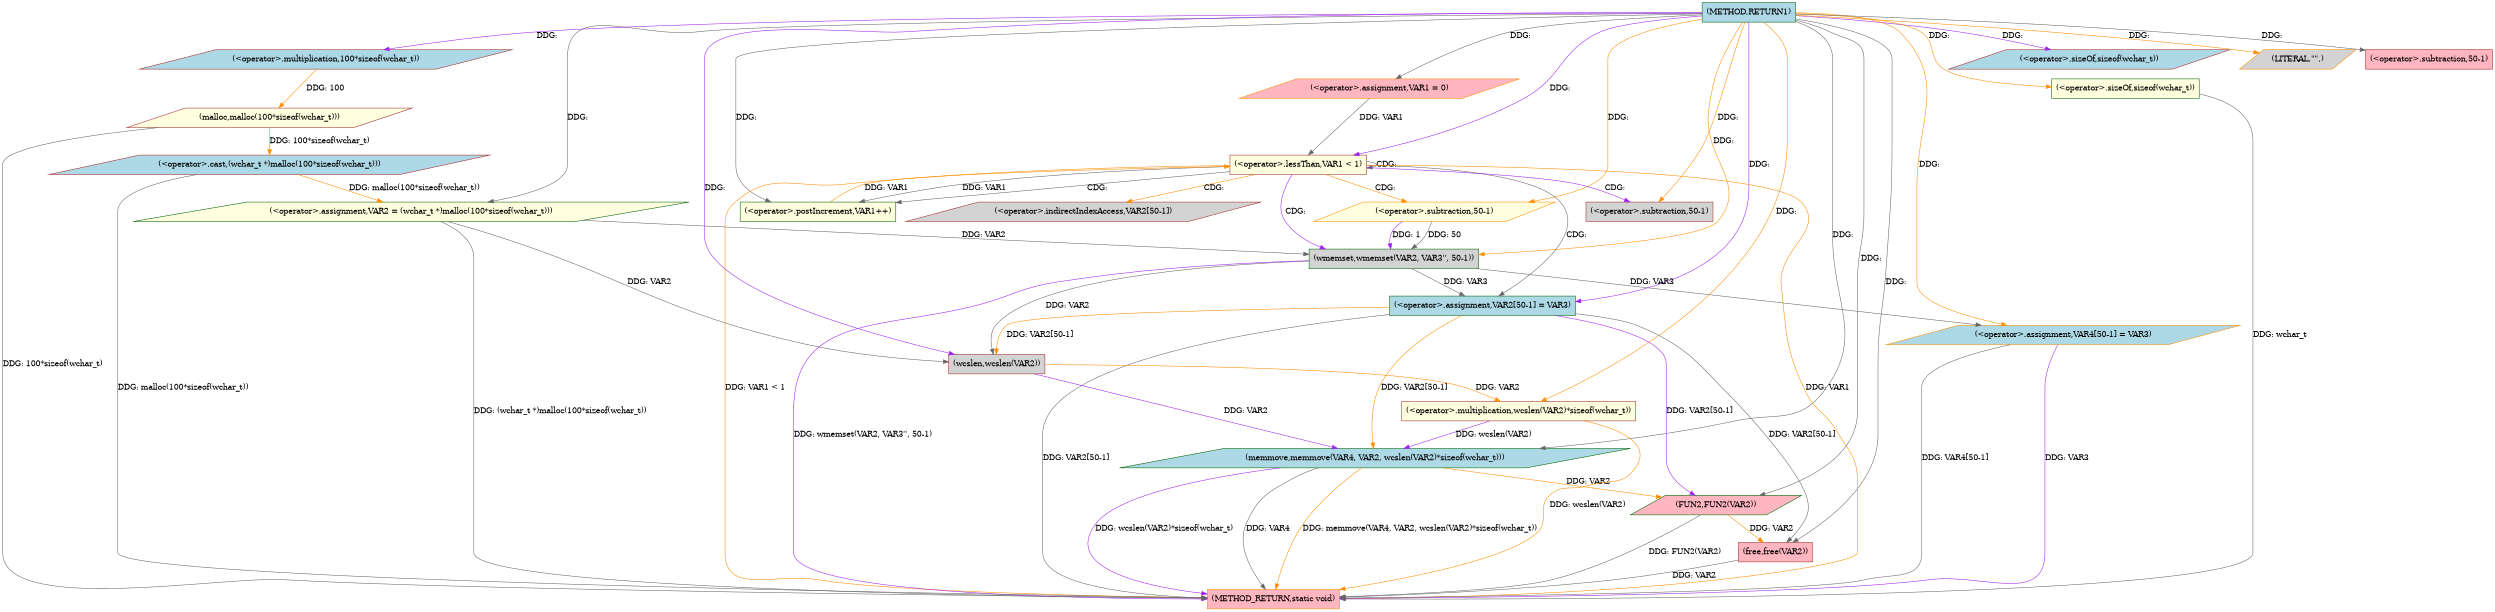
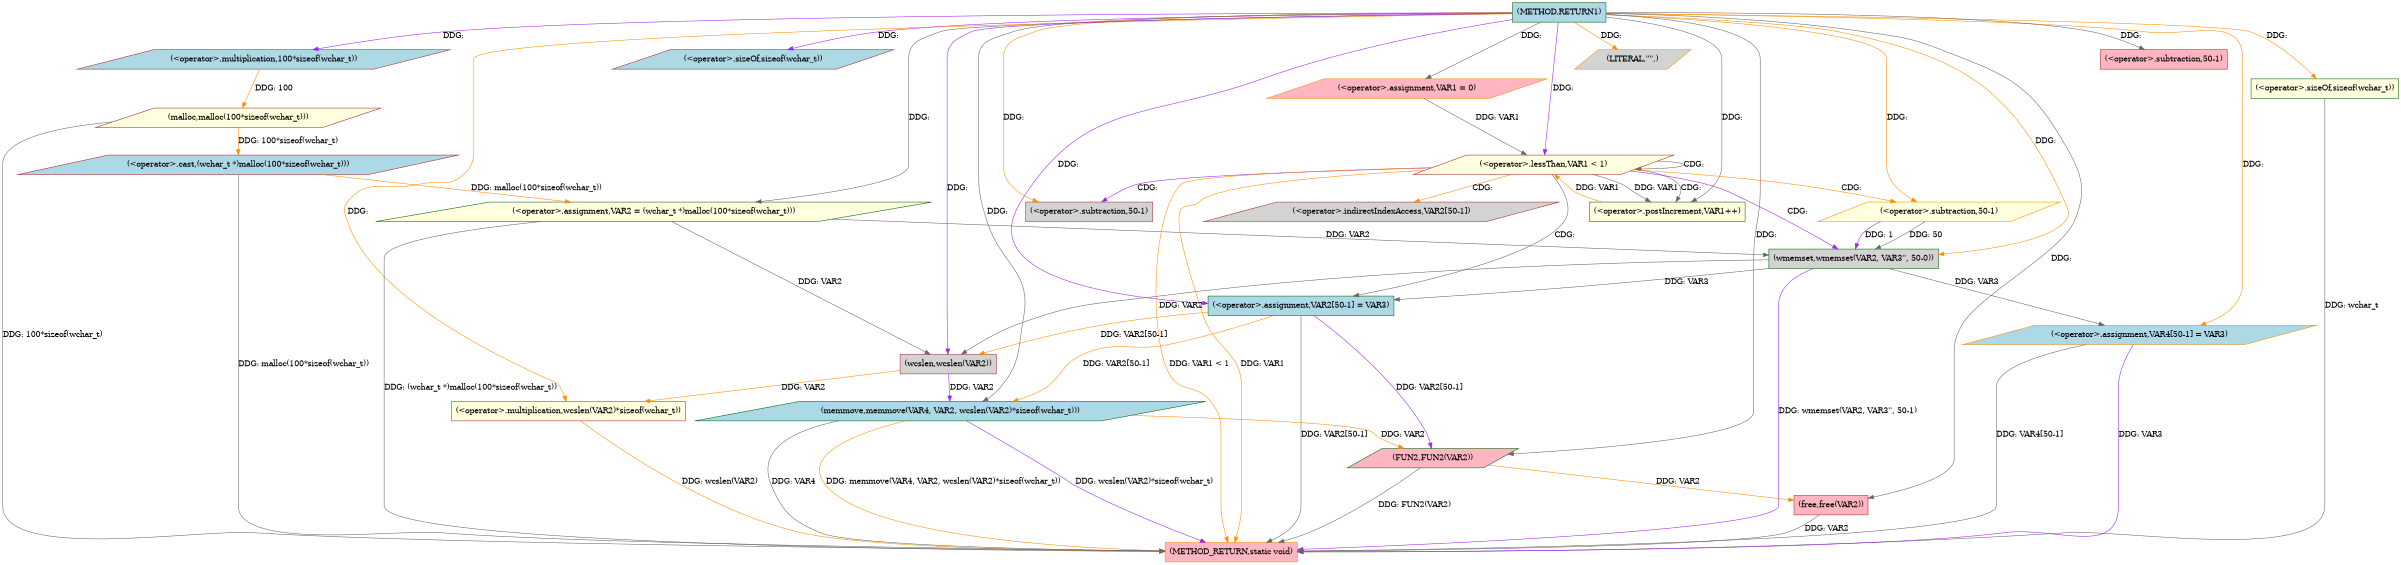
(1298, 165) -> (1544, 165)
(1394, 259) -> (1854, 259)
(1728, 394) -> none
(1449, 434) -> none
